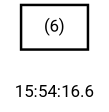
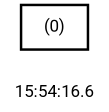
(55, 27) -> (55, 27)
